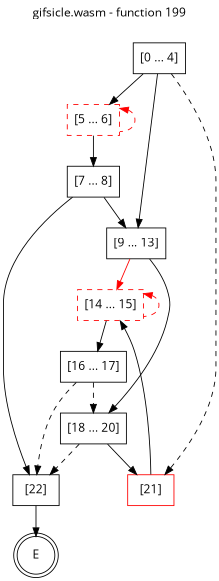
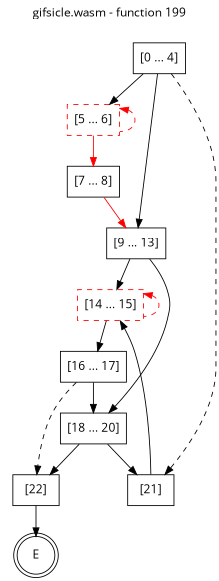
(93, 147) -> (93, 147)
(112, 209) -> (112, 209)
(125, 270) -> (125, 270)
(3, 321) -> none
(93, 393) -> (93, 393)
(68, 456) -> (68, 456)
(151, 490) -> (151, 490)
